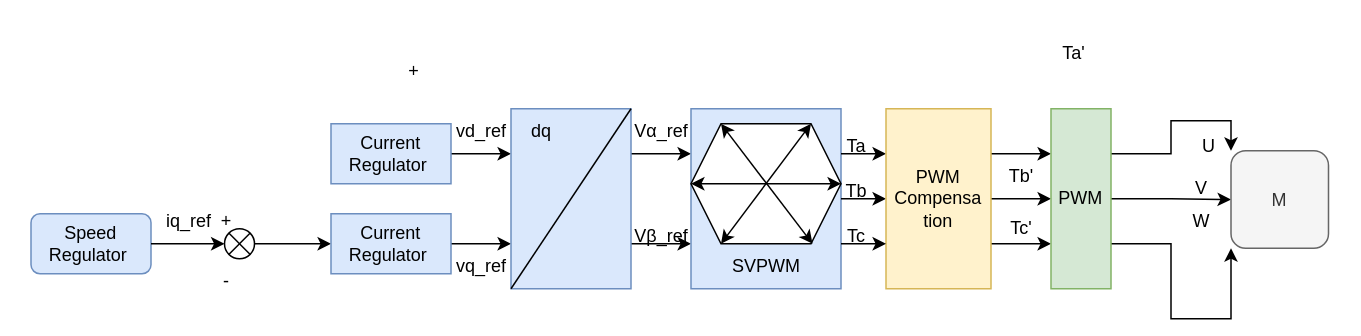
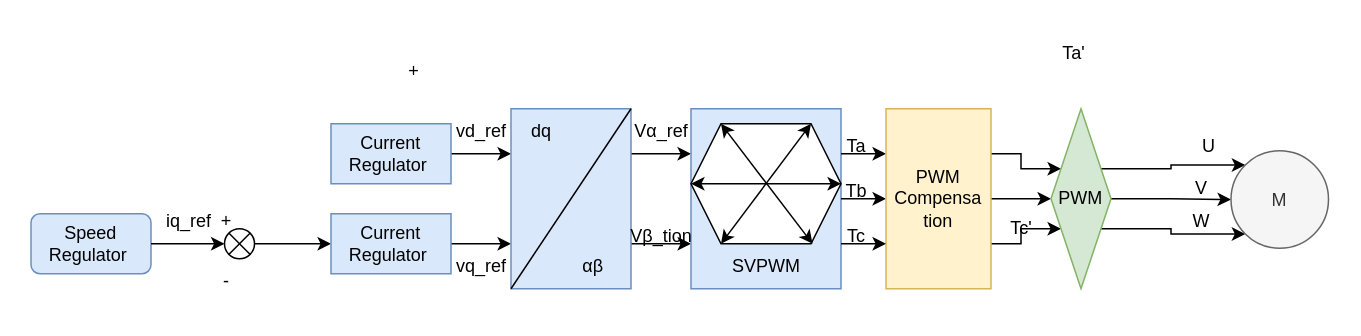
(1021, 176) -> none
(1081, 199) -> (1081, 199)
(1280, 200) -> (1280, 200)
(662, 236) -> (662, 236)
none -> (593, 266)
